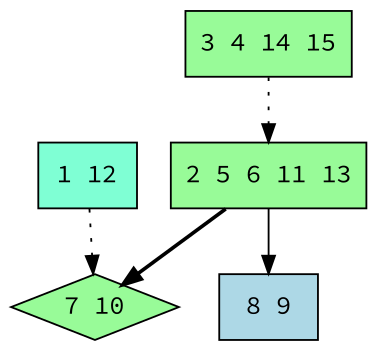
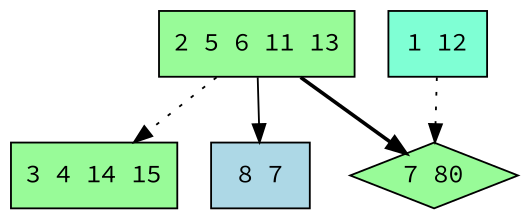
(269, 101) -> (183, 104)
(95, 307) -> (434, 175)
(269, 307) -> (260, 175)
